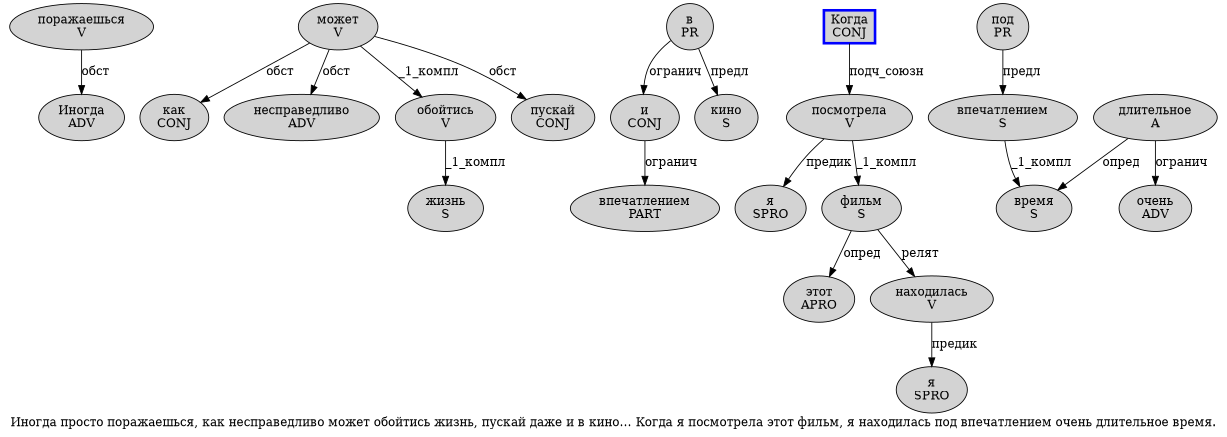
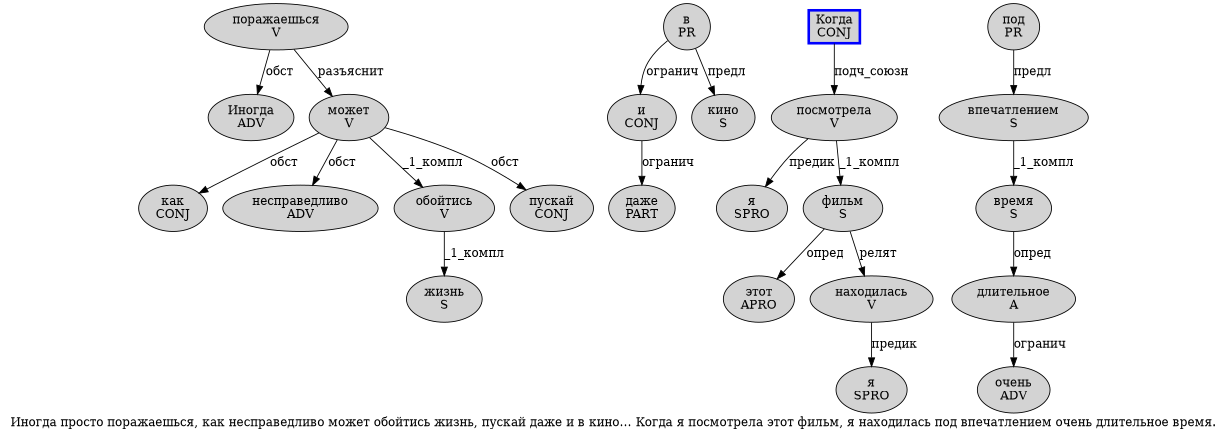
none -> (310, 69)
(1096, 162) -> (1014, 249)
(645, 208) -> (642, 208)
